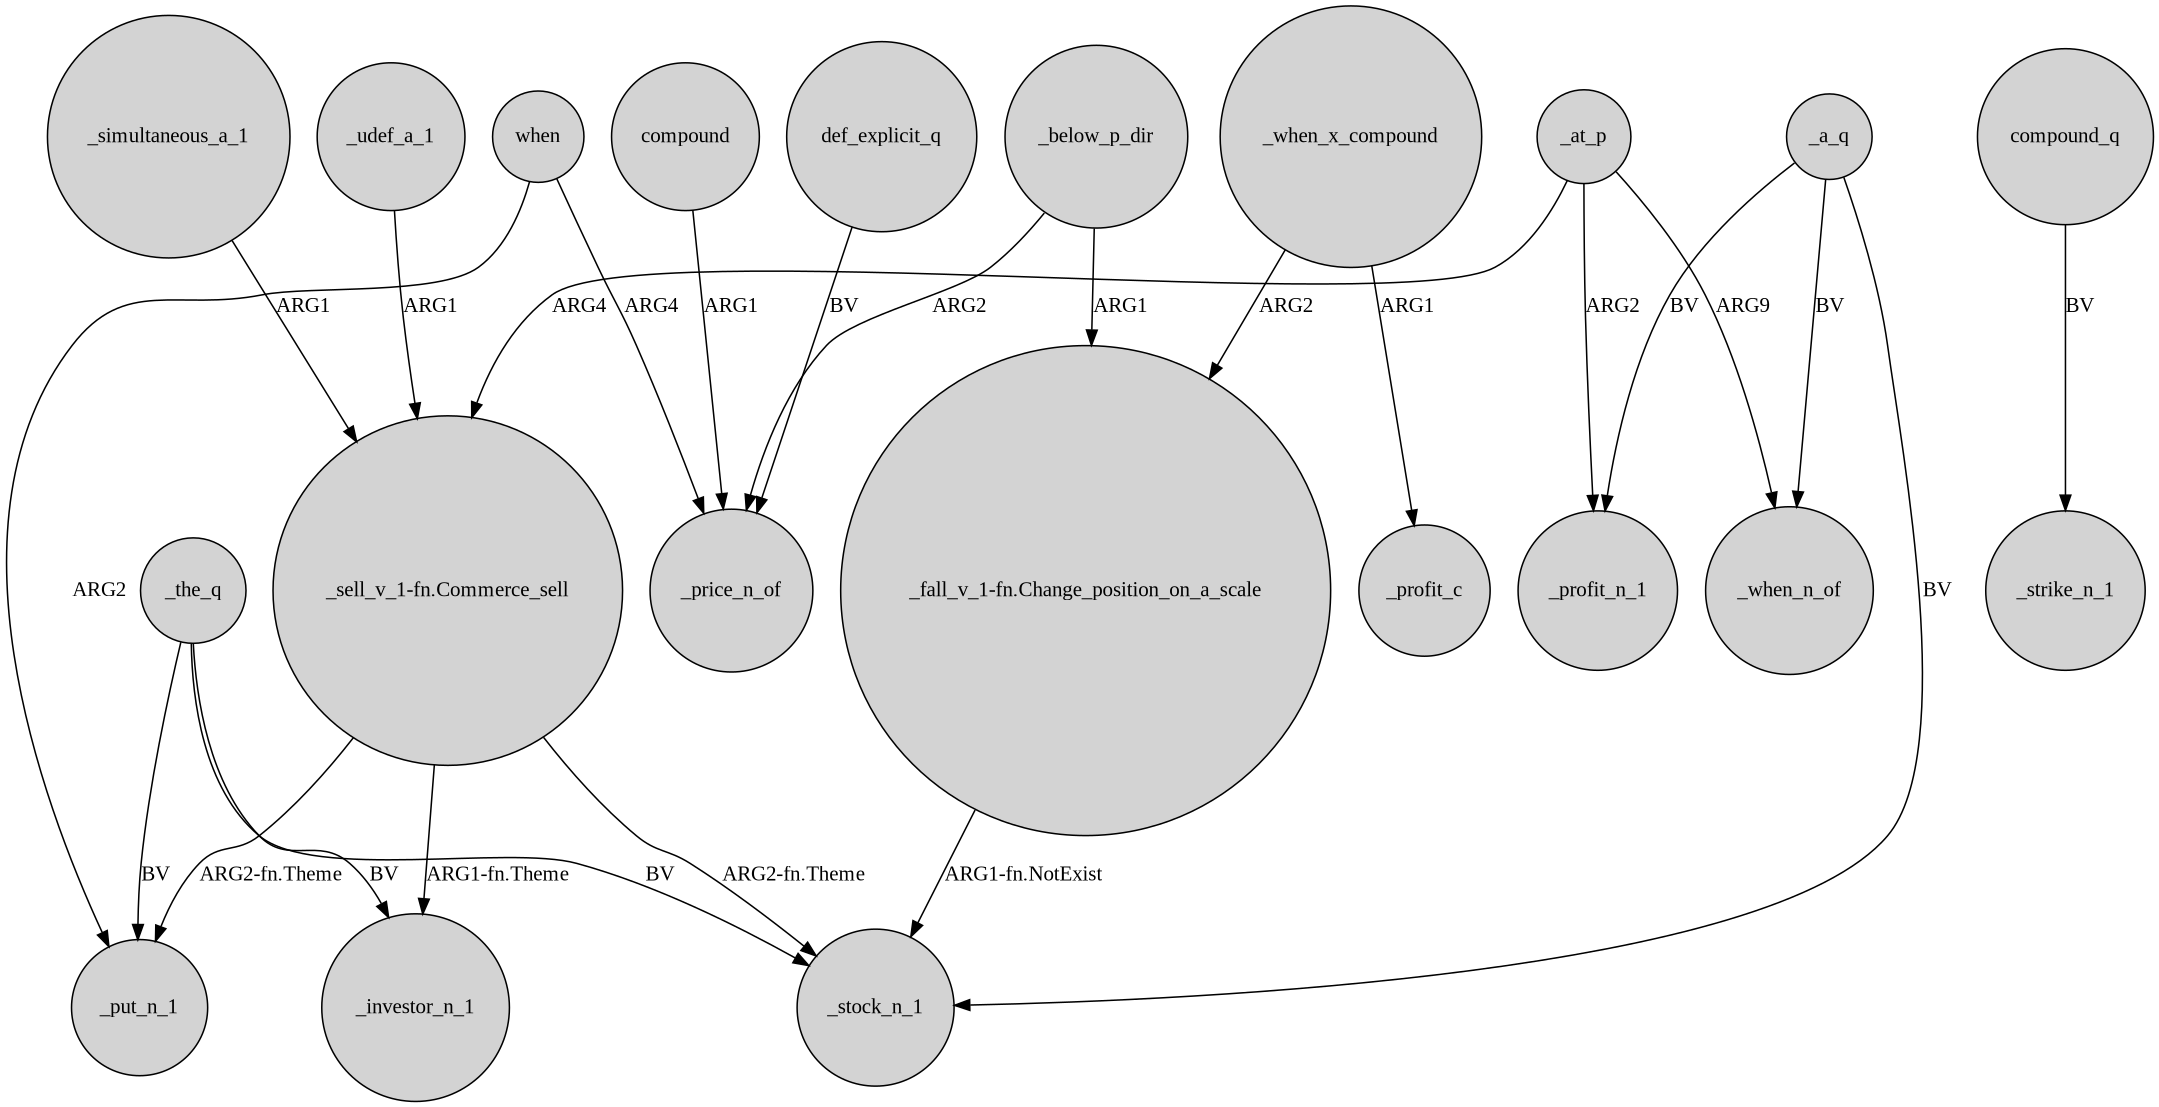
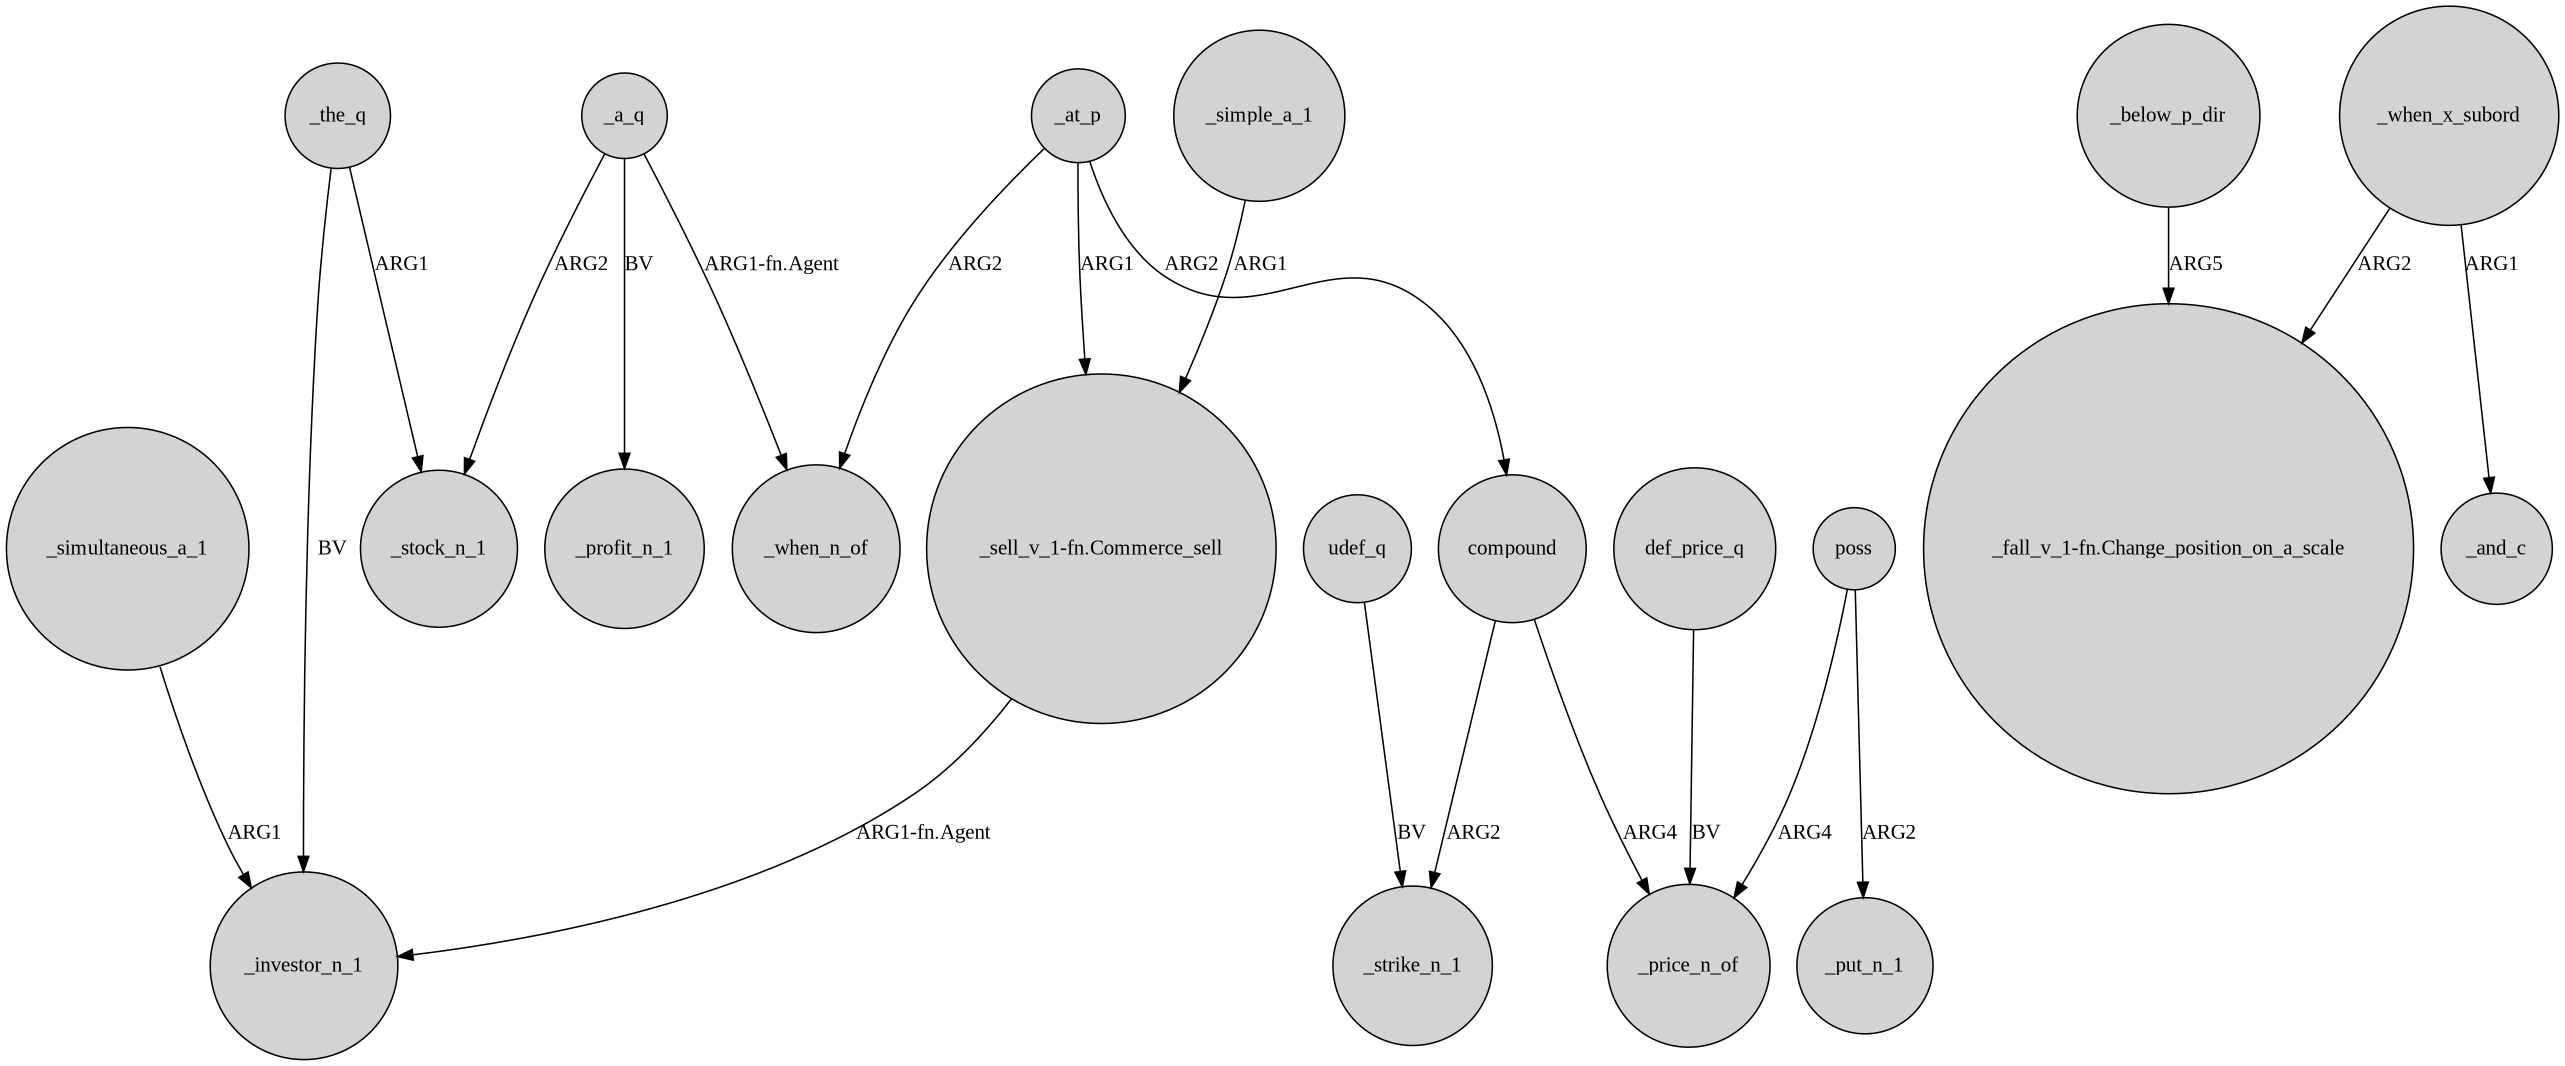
(391, 137) -> (1259, 116)
(538, 137) -> (1854, 549)
(882, 137) -> (1695, 549)
(1351, 137) -> (2449, 116)
(2065, 137) -> (1357, 549)
(580, 306) -> (1108, 264)
(731, 306) -> (1650, 833)
(1121, 306) -> (2196, 264)
(1743, 306) -> (976, 264)
(1830, 306) -> (772, 264)
(864, 322) -> none
(290, 335) -> (197, 773)
(1586, 340) -> (1315, 283)
(1425, 591) -> (2497, 549)
(1937, 591) -> (582, 264)
none -> (1465, 747)
(152, 782) -> none
(251, 841) -> none
(665, 852) -> none
(946, 866) -> none
(498, 875) -> (924, 833)
(660, 875) -> (402, 264)
